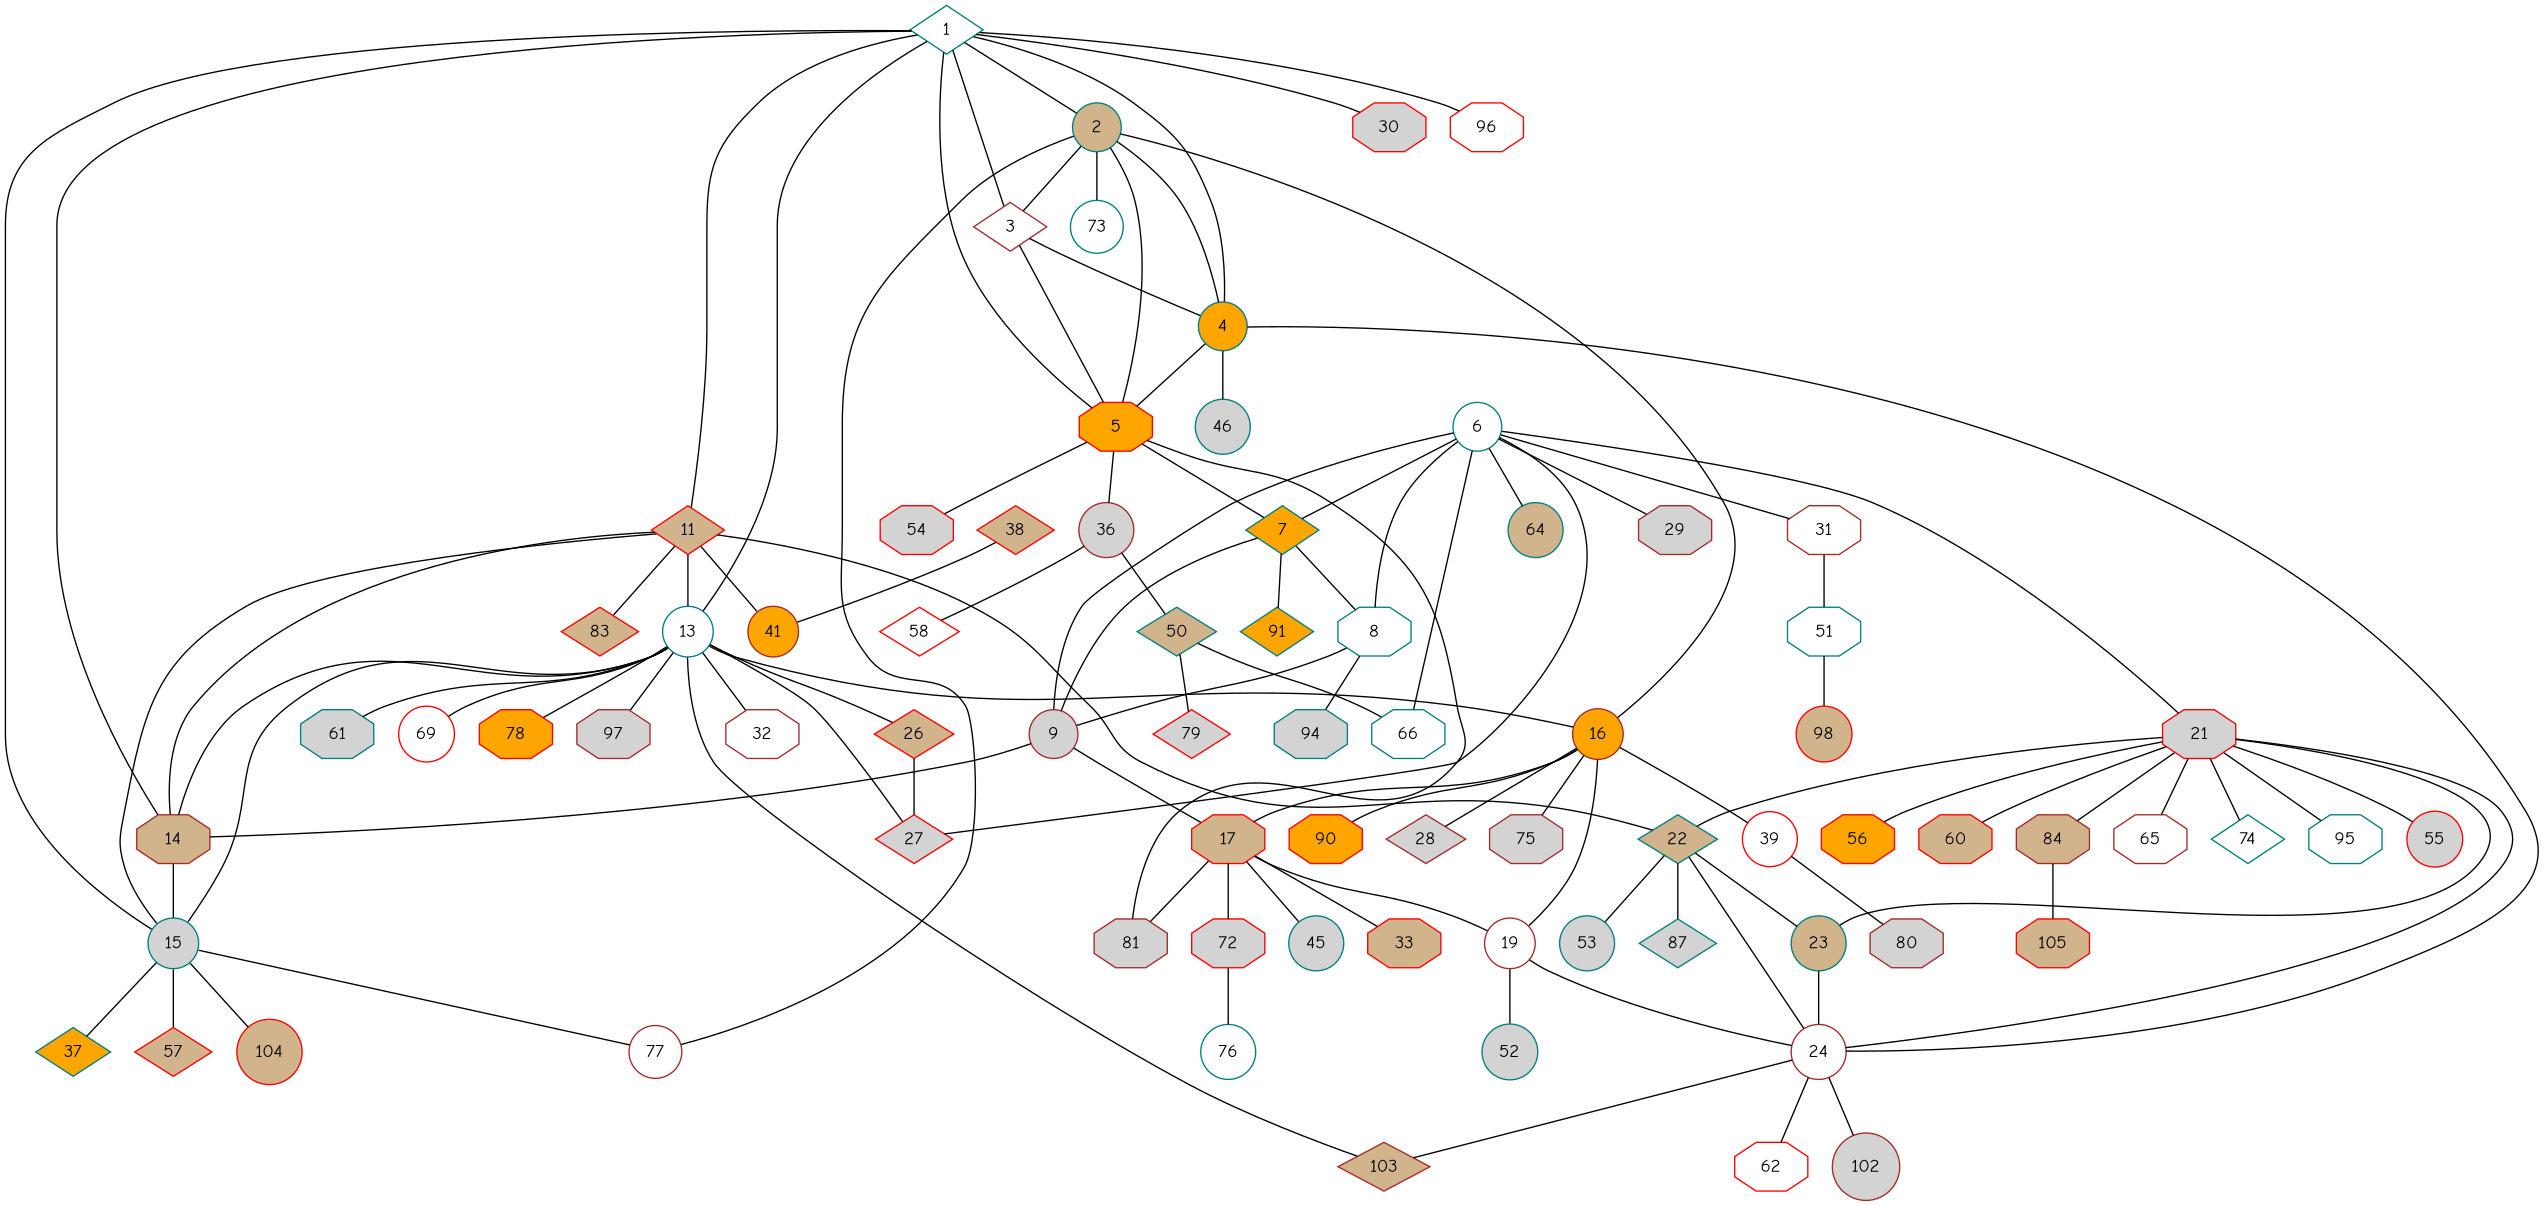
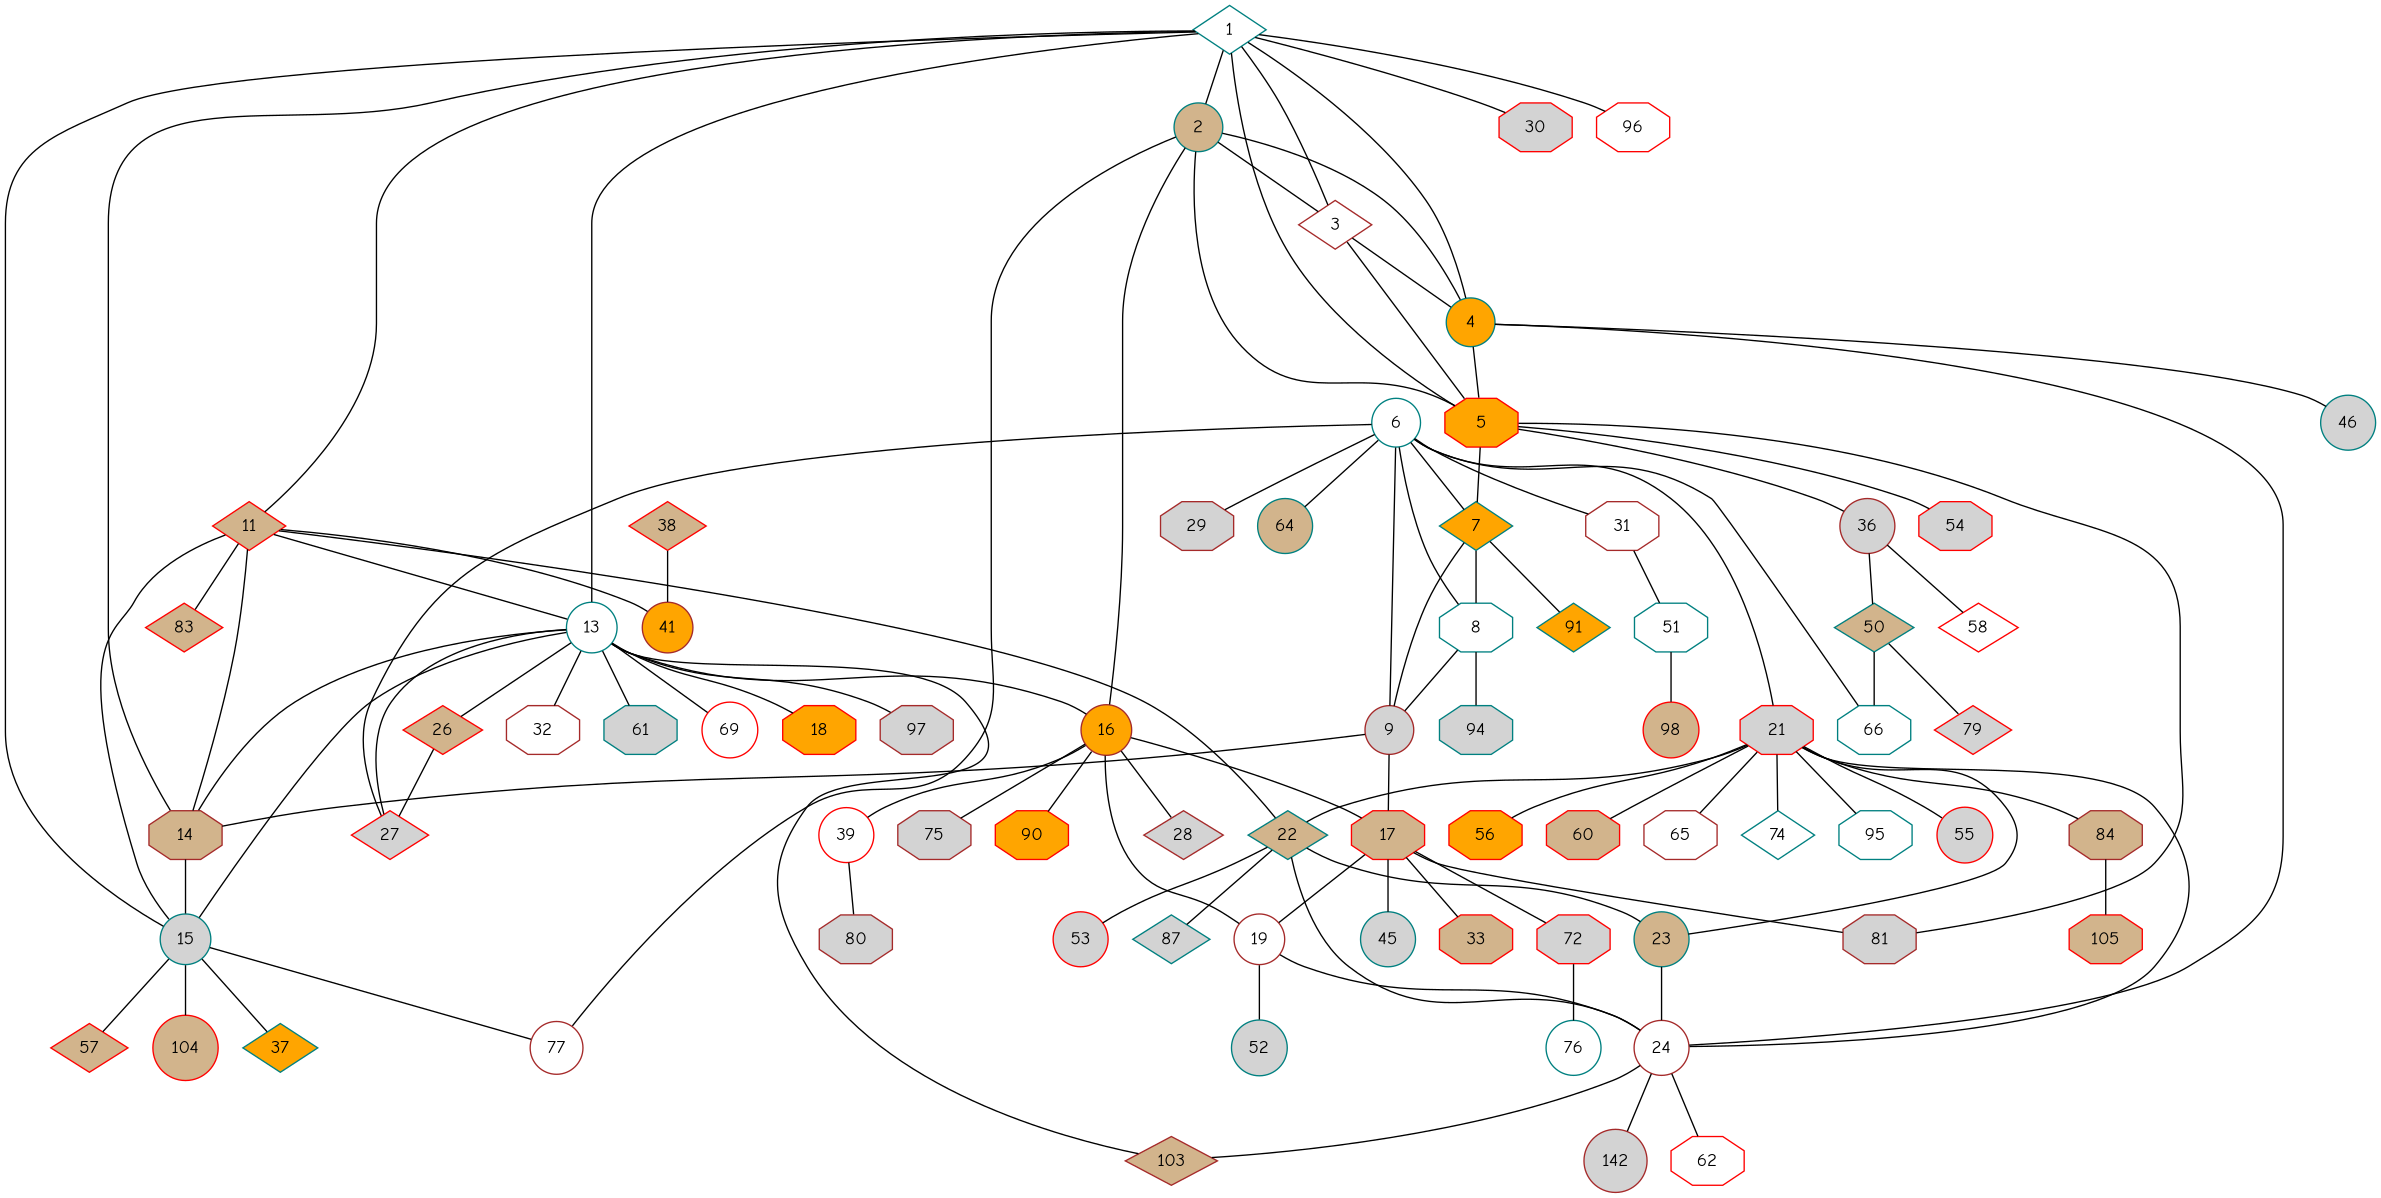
(1097, 227) -> none
(516, 734) -> (819, 730)
(1587, 943) -> (1081, 939)
(1866, 1167) -> (1616, 1161)
